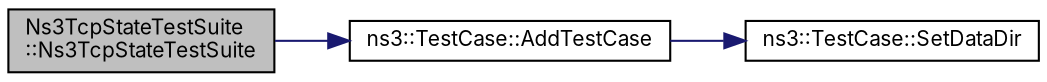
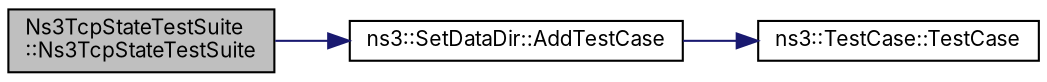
(510, 41) -> (516, 41)
(892, 41) -> (899, 41)
